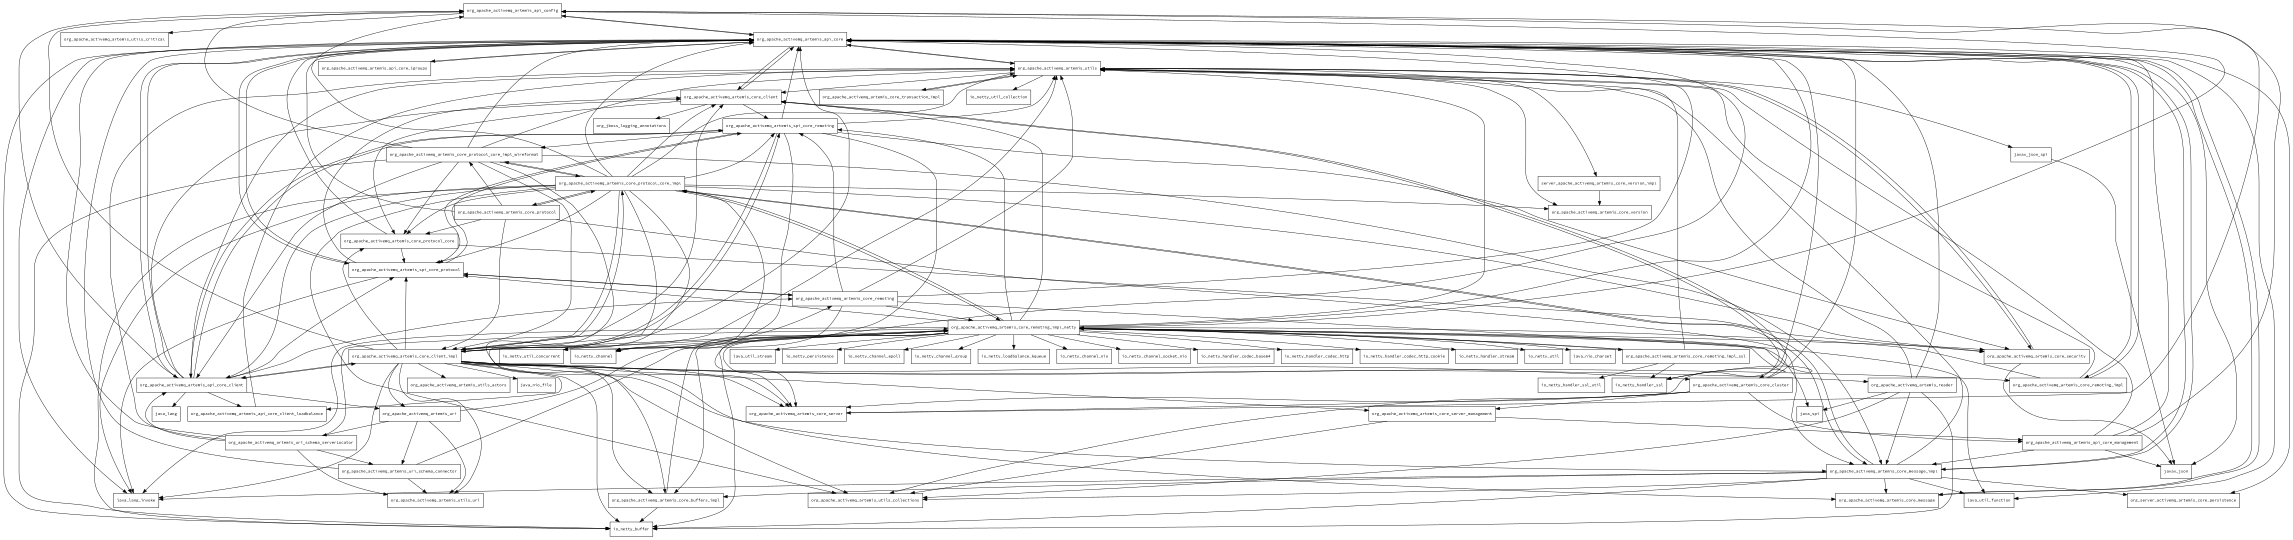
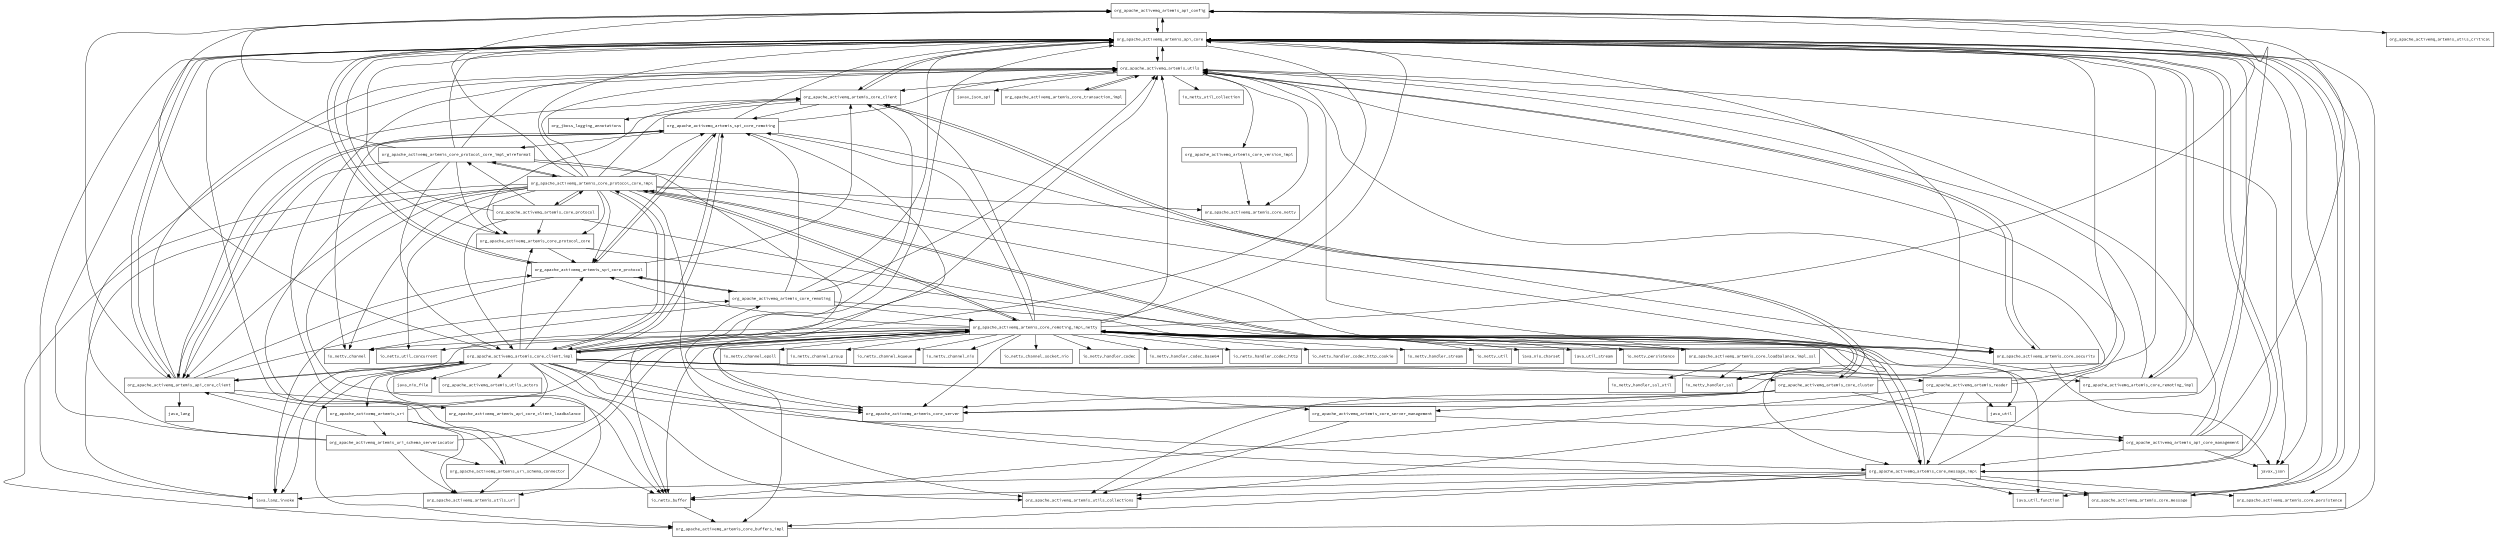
(375, 68) -> none
(1599, 184) -> (1239, 155)
(1600, 212) -> (1250, 212)
(2127, 285) -> (1876, 108)
none -> (771, 342)
(1014, 356) -> (885, 356)
none -> (1109, 356)
(1686, 356) -> (1752, 356)
(1810, 414) -> (2001, 414)
(2183, 500) -> (2290, 500)
(650, 514) -> (698, 514)
